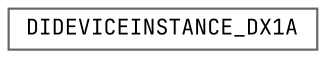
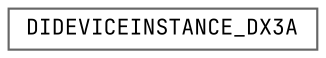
(163, 29) -> (163, 29)
